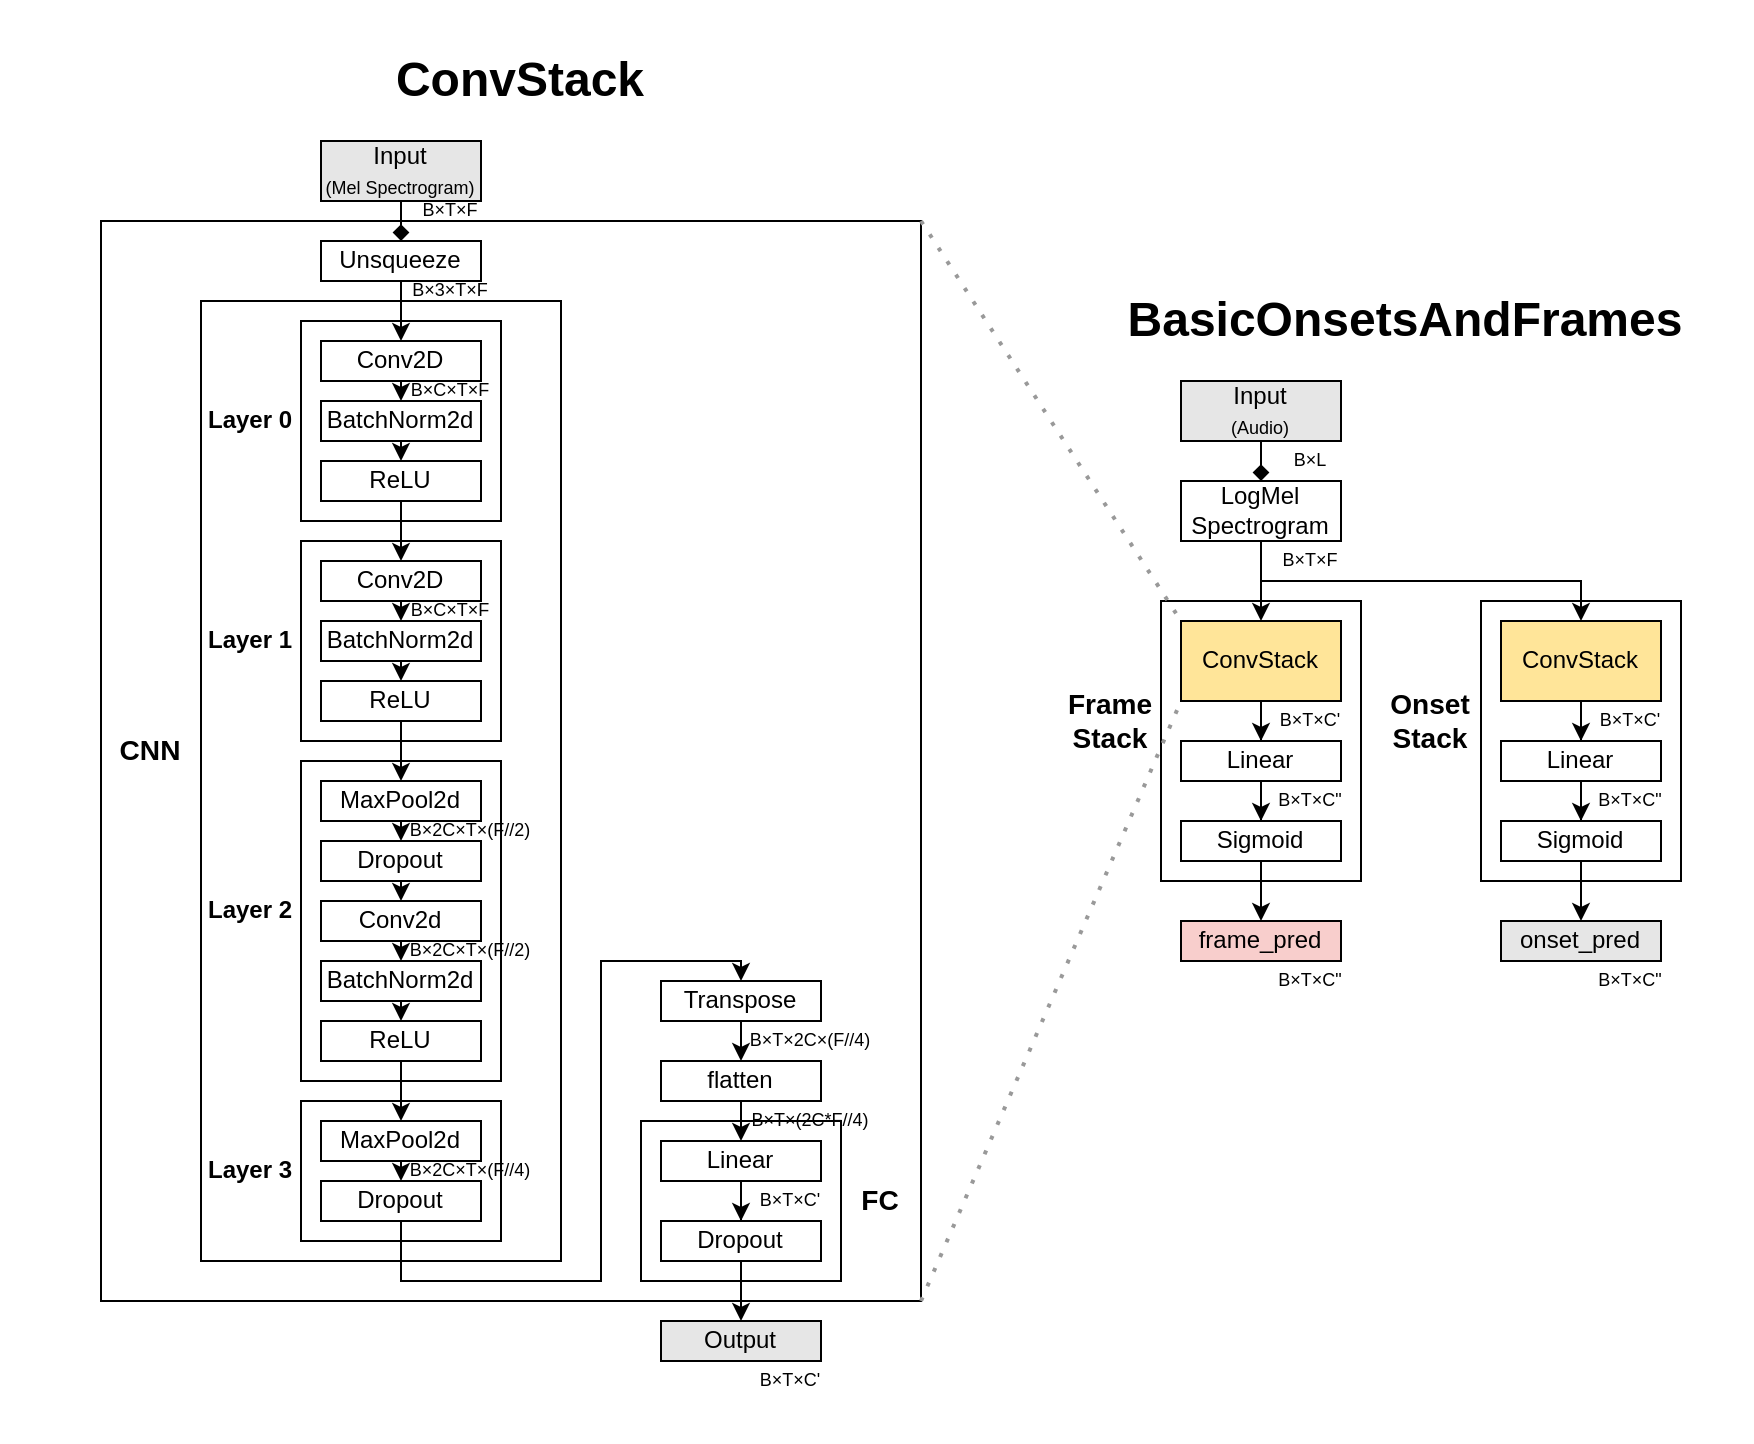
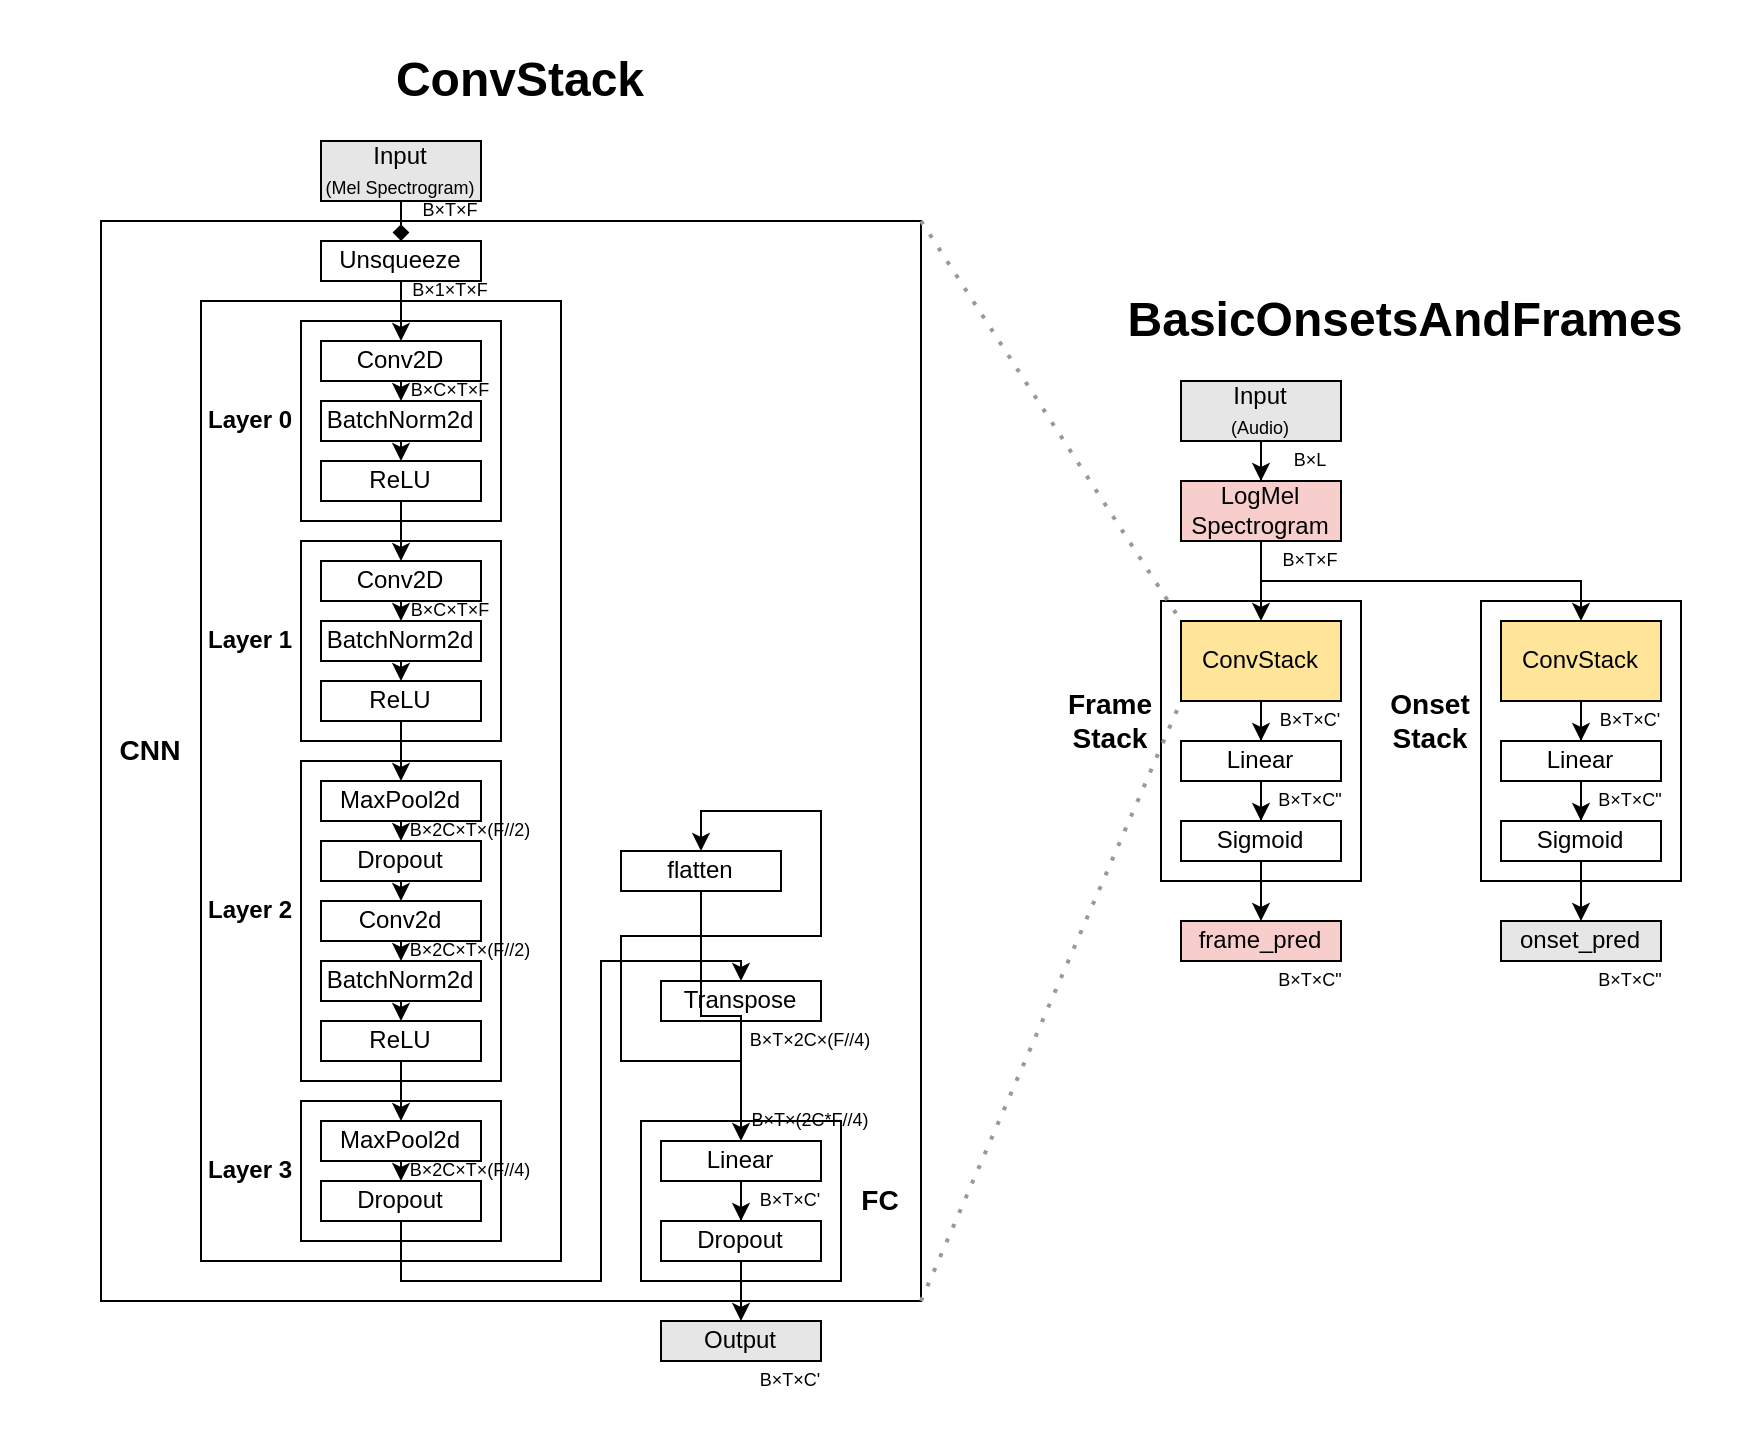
(451, 291) -> (451, 291)
(1261, 465) -> (1261, 466)
(1261, 511) -> (1261, 511)
(741, 1081) -> (701, 871)
